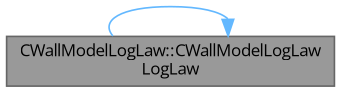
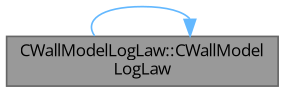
(171, 61) -> (142, 61)
